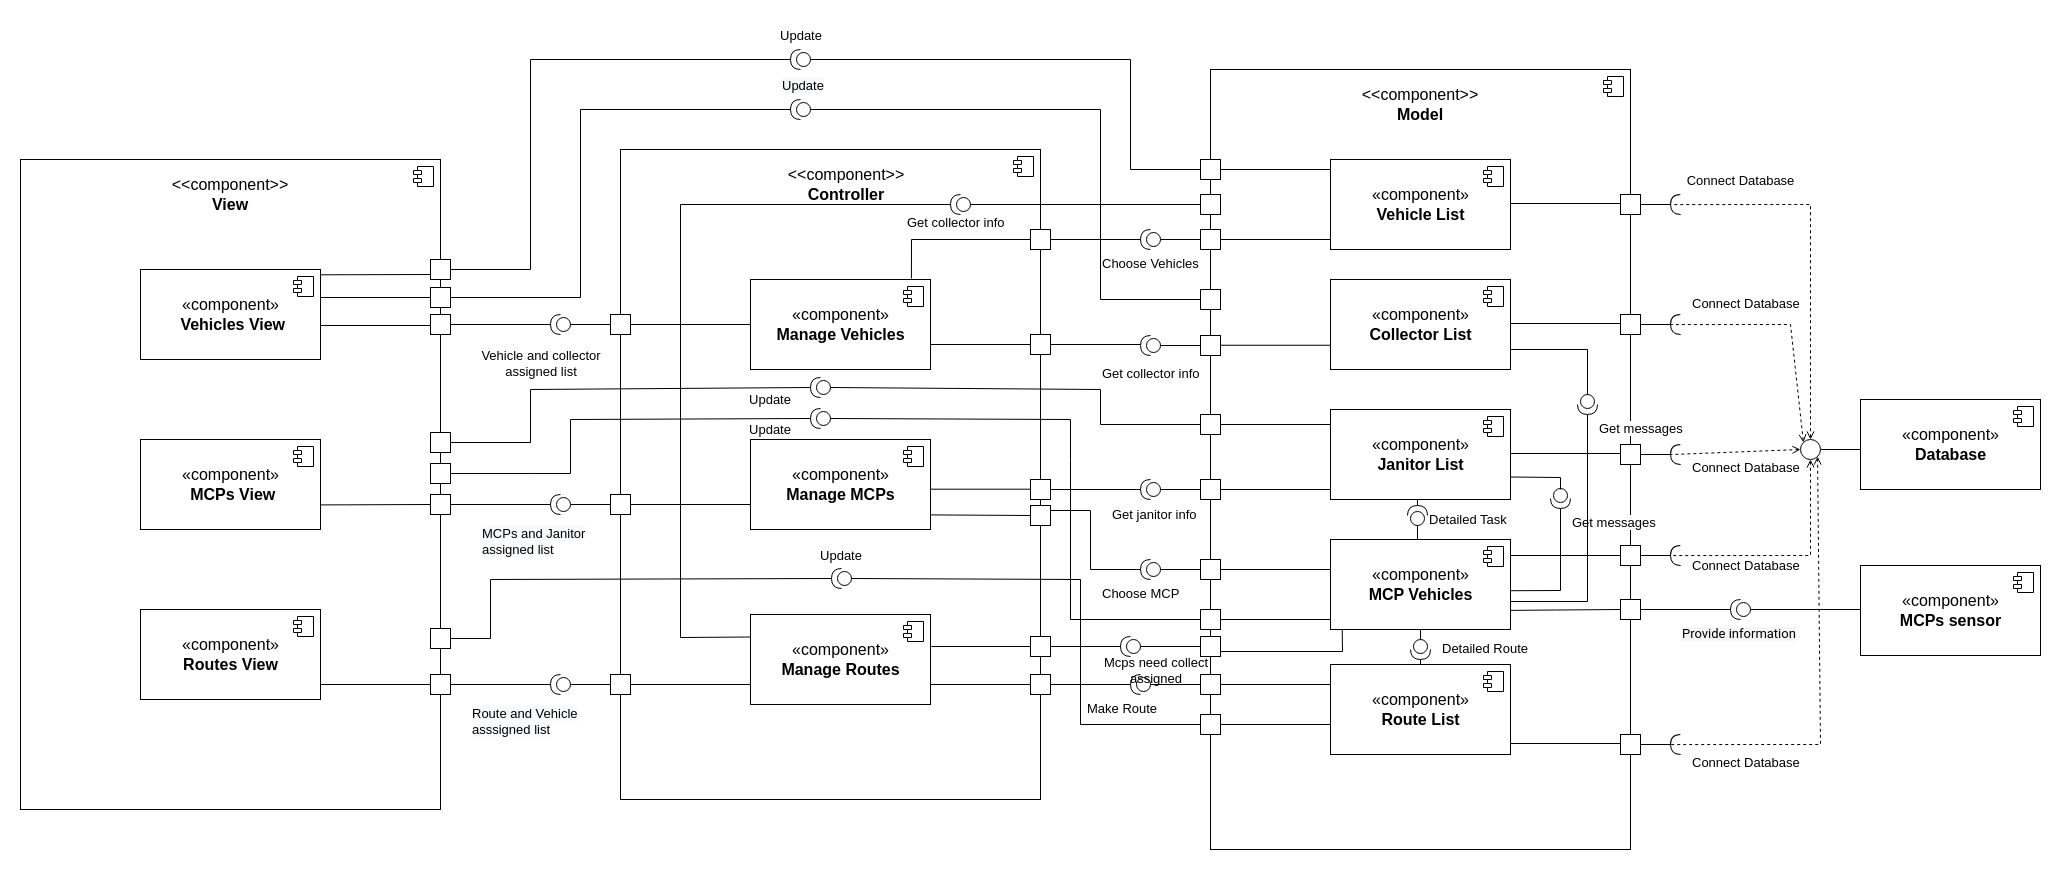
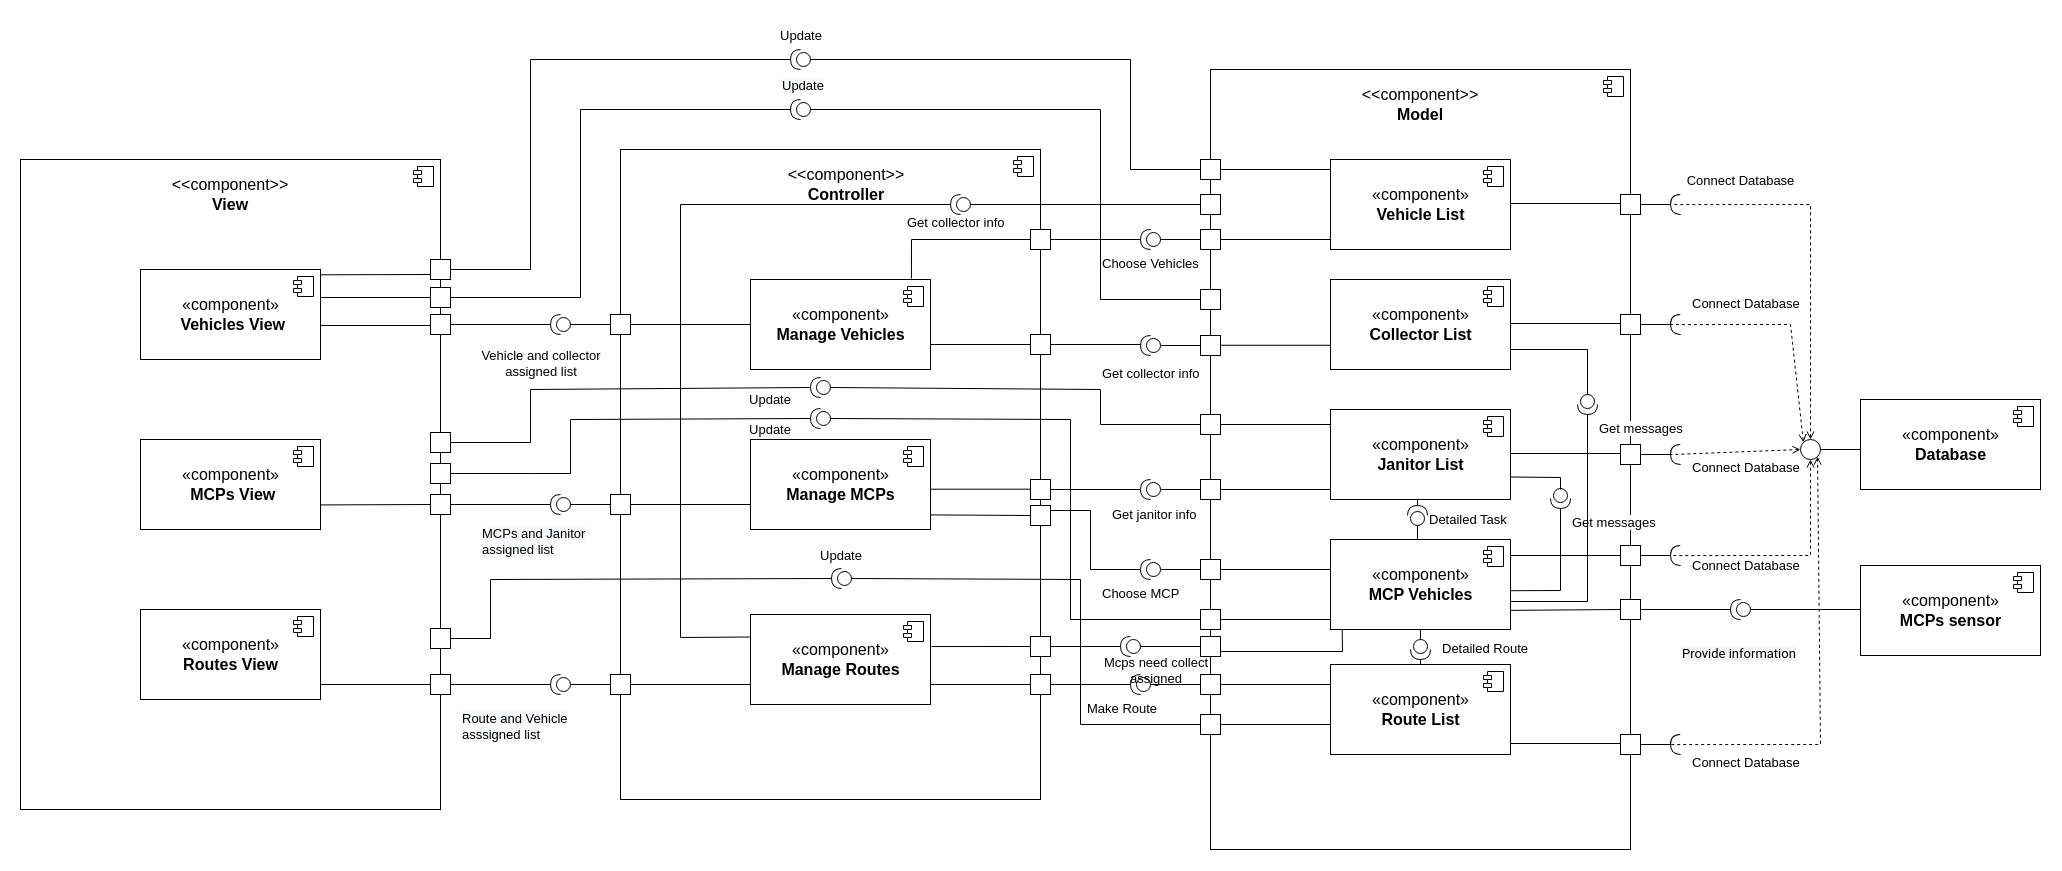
(1766, 640) -> (1766, 660)
(546, 720) -> (536, 725)
